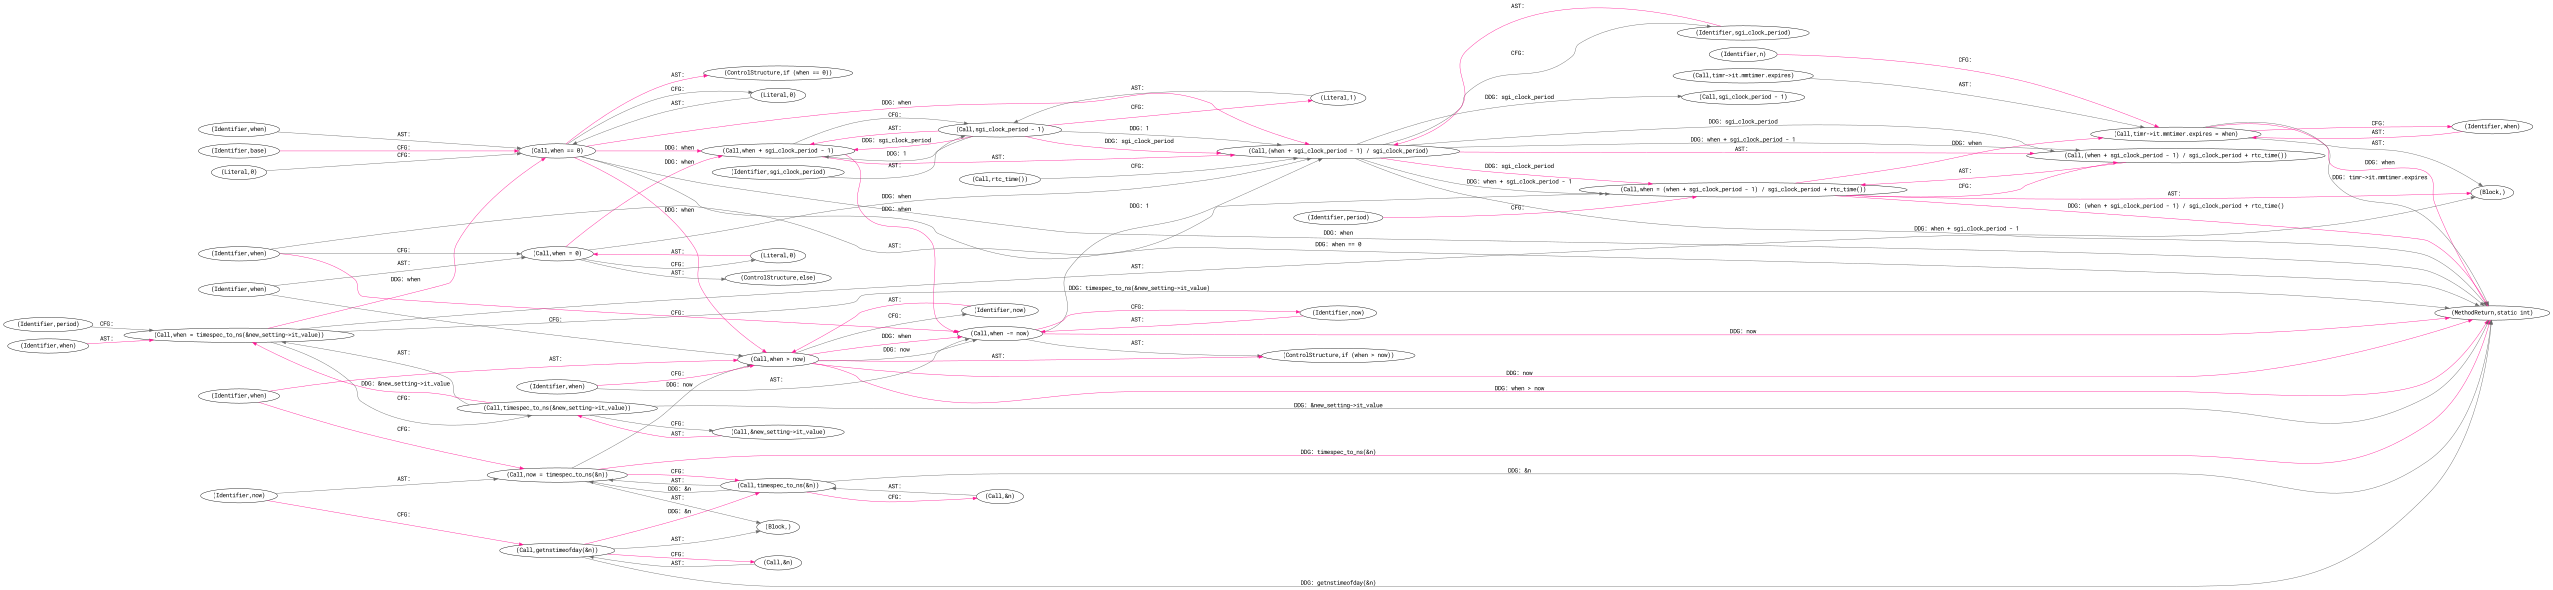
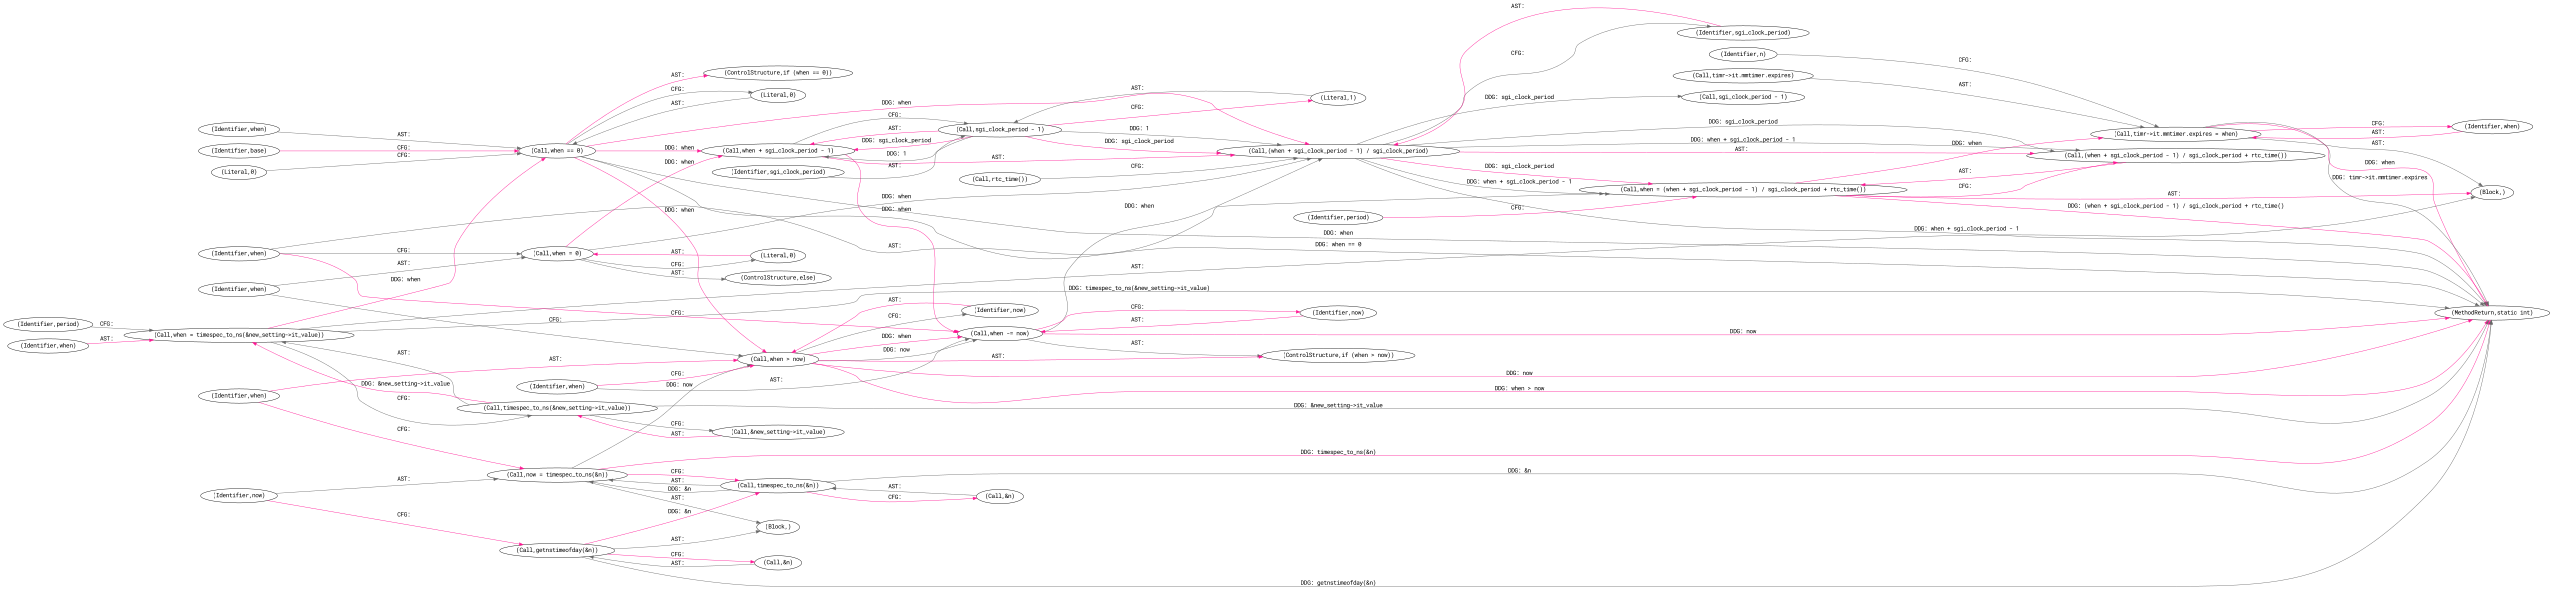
(1970, 71) -> (1970, 71)
(1139, 206) -> (1139, 206)
